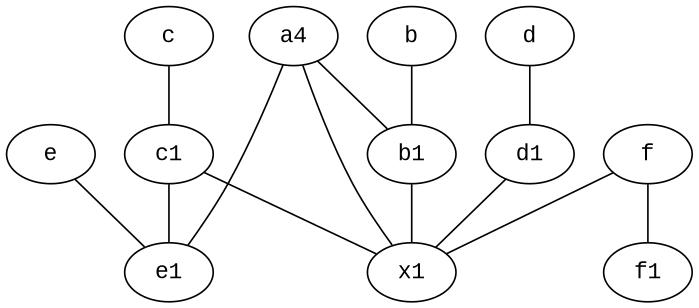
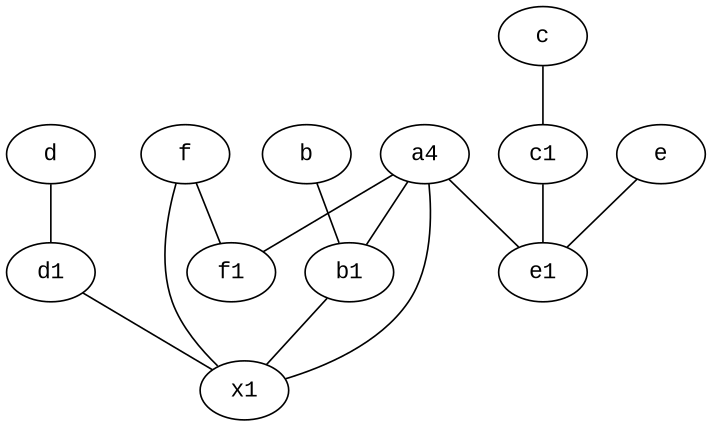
none -> (338, 207)
(290, 213) -> none
